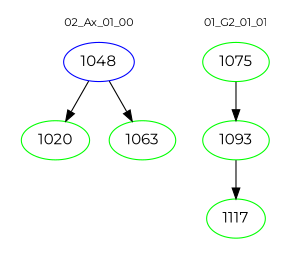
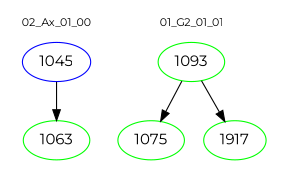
(99, 62) -> (57, 62)
(236, 96) -> (174, 96)
(55, 140) -> none
(236, 219) -> (235, 140)
